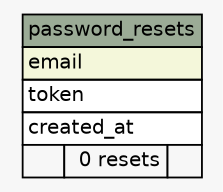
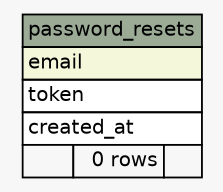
(120, 160) -> (125, 160)
